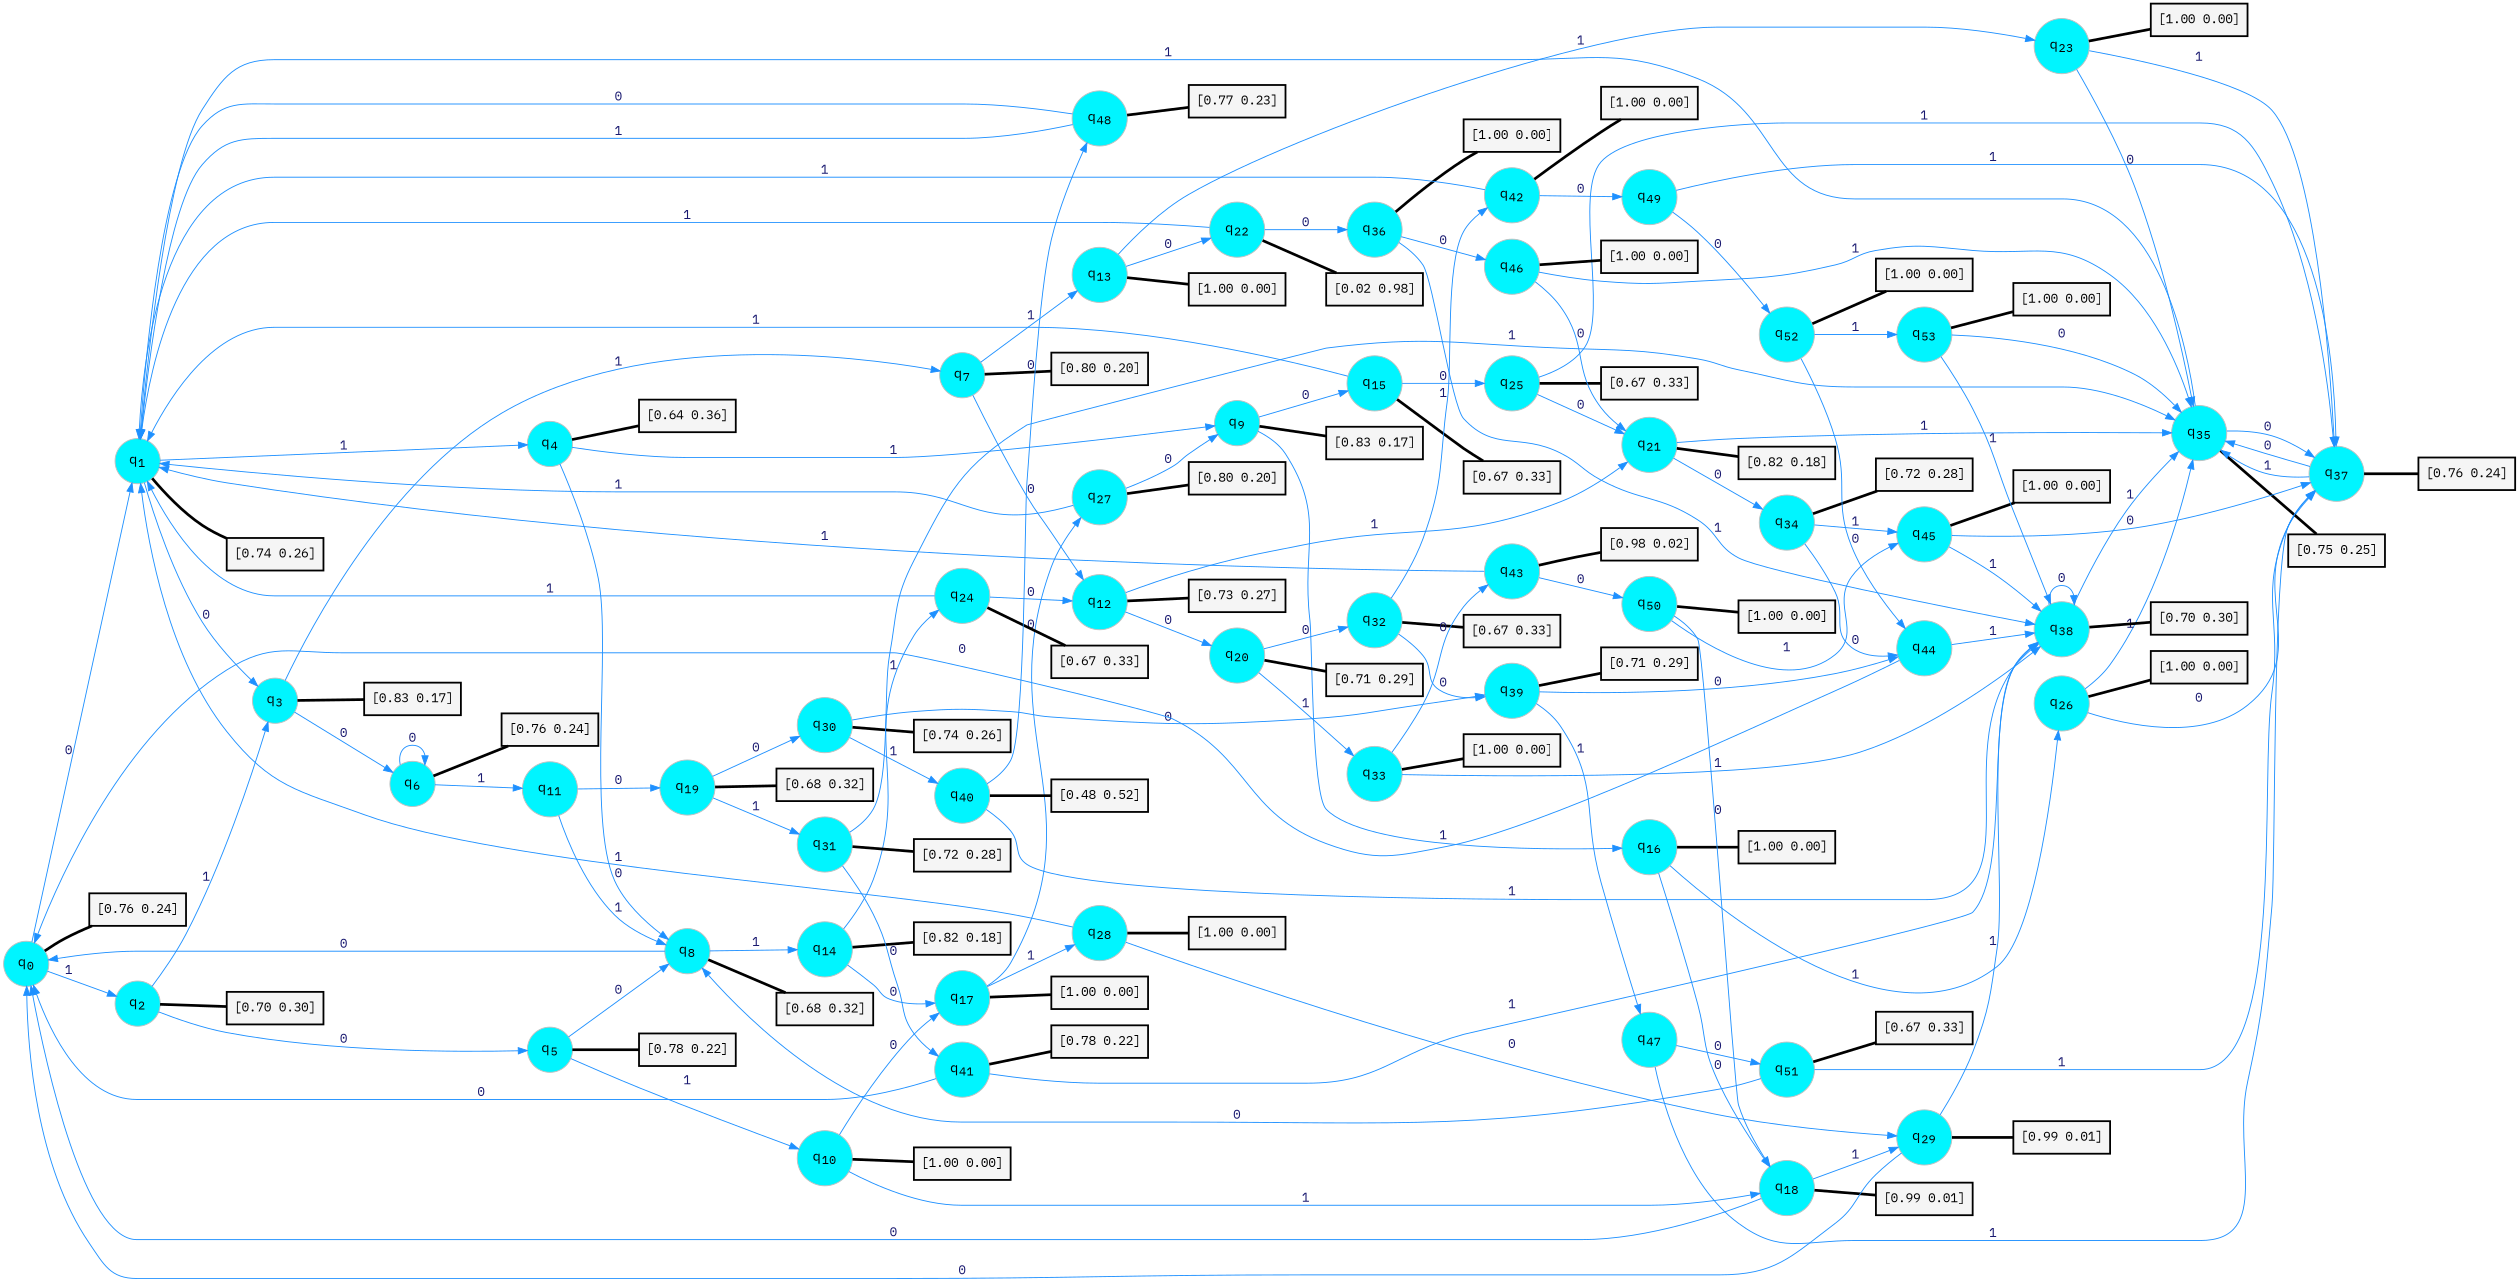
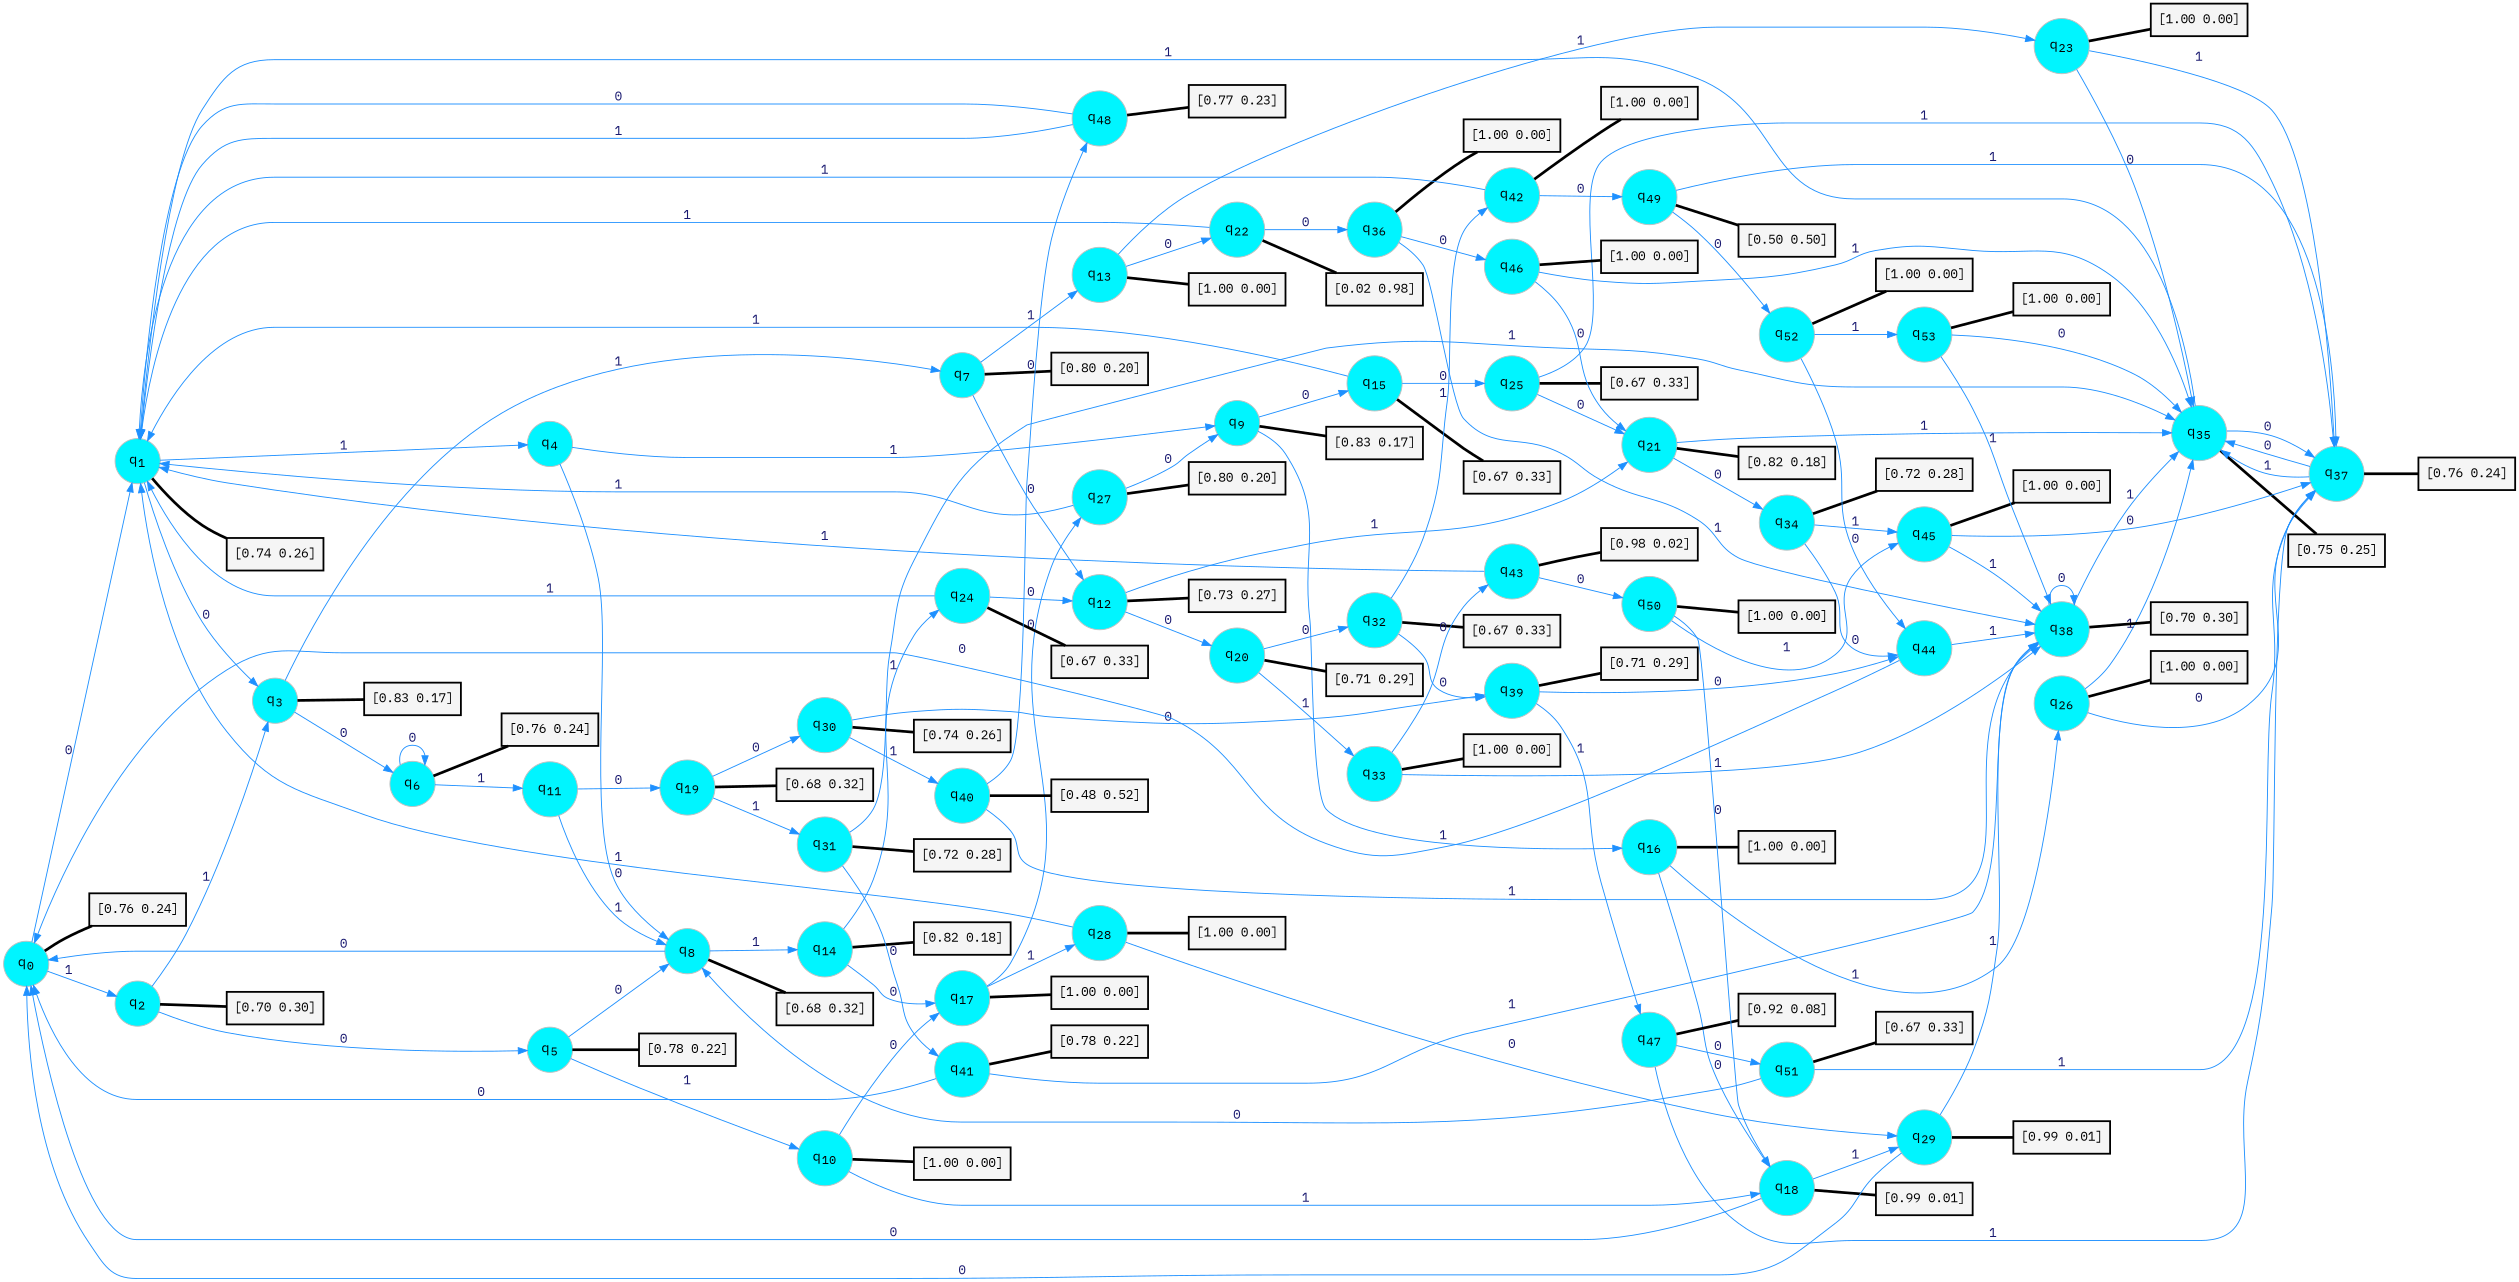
none -> (1787, 241)
(687, 416) -> none
none -> (1787, 1010)
